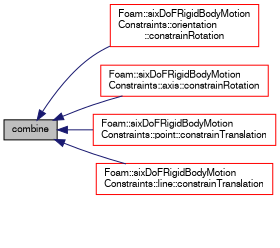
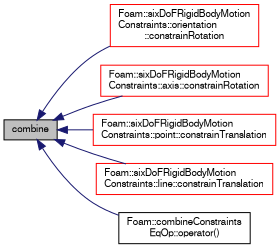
none -> (185, 228)
